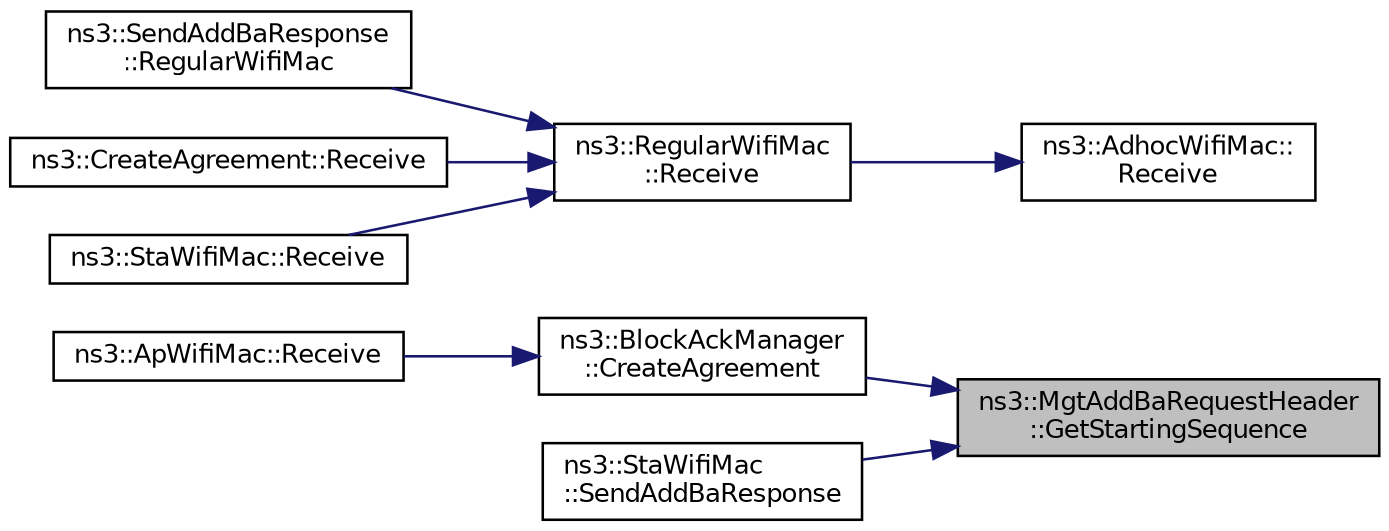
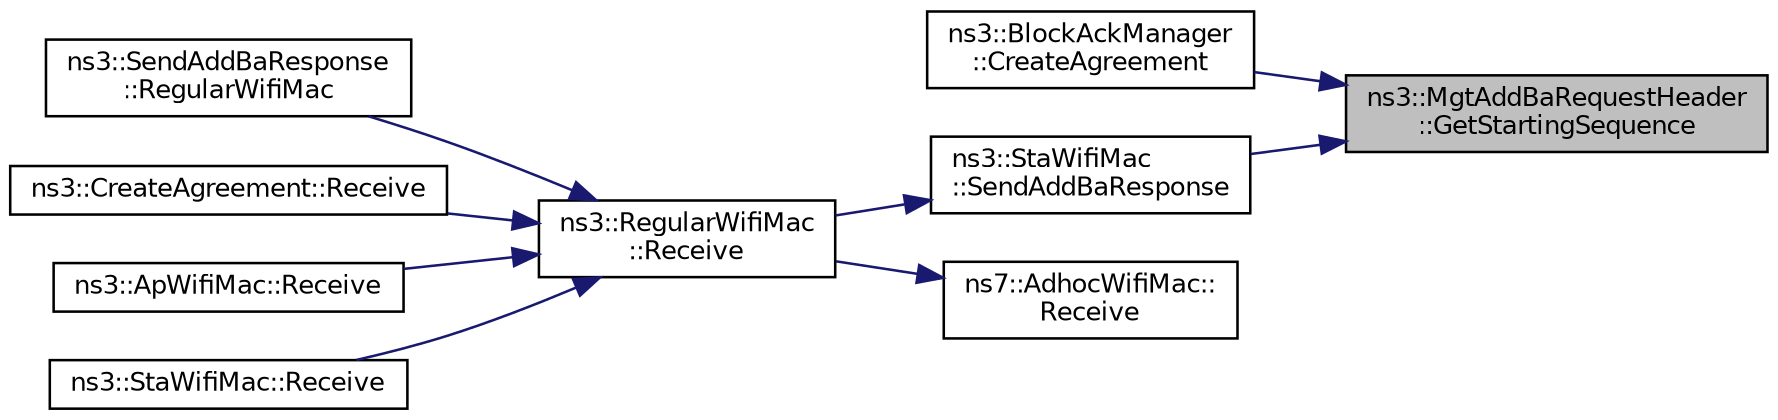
(1169, 162) -> (1091, 300)
none -> (870, 210)
(458, 356) -> (458, 263)
